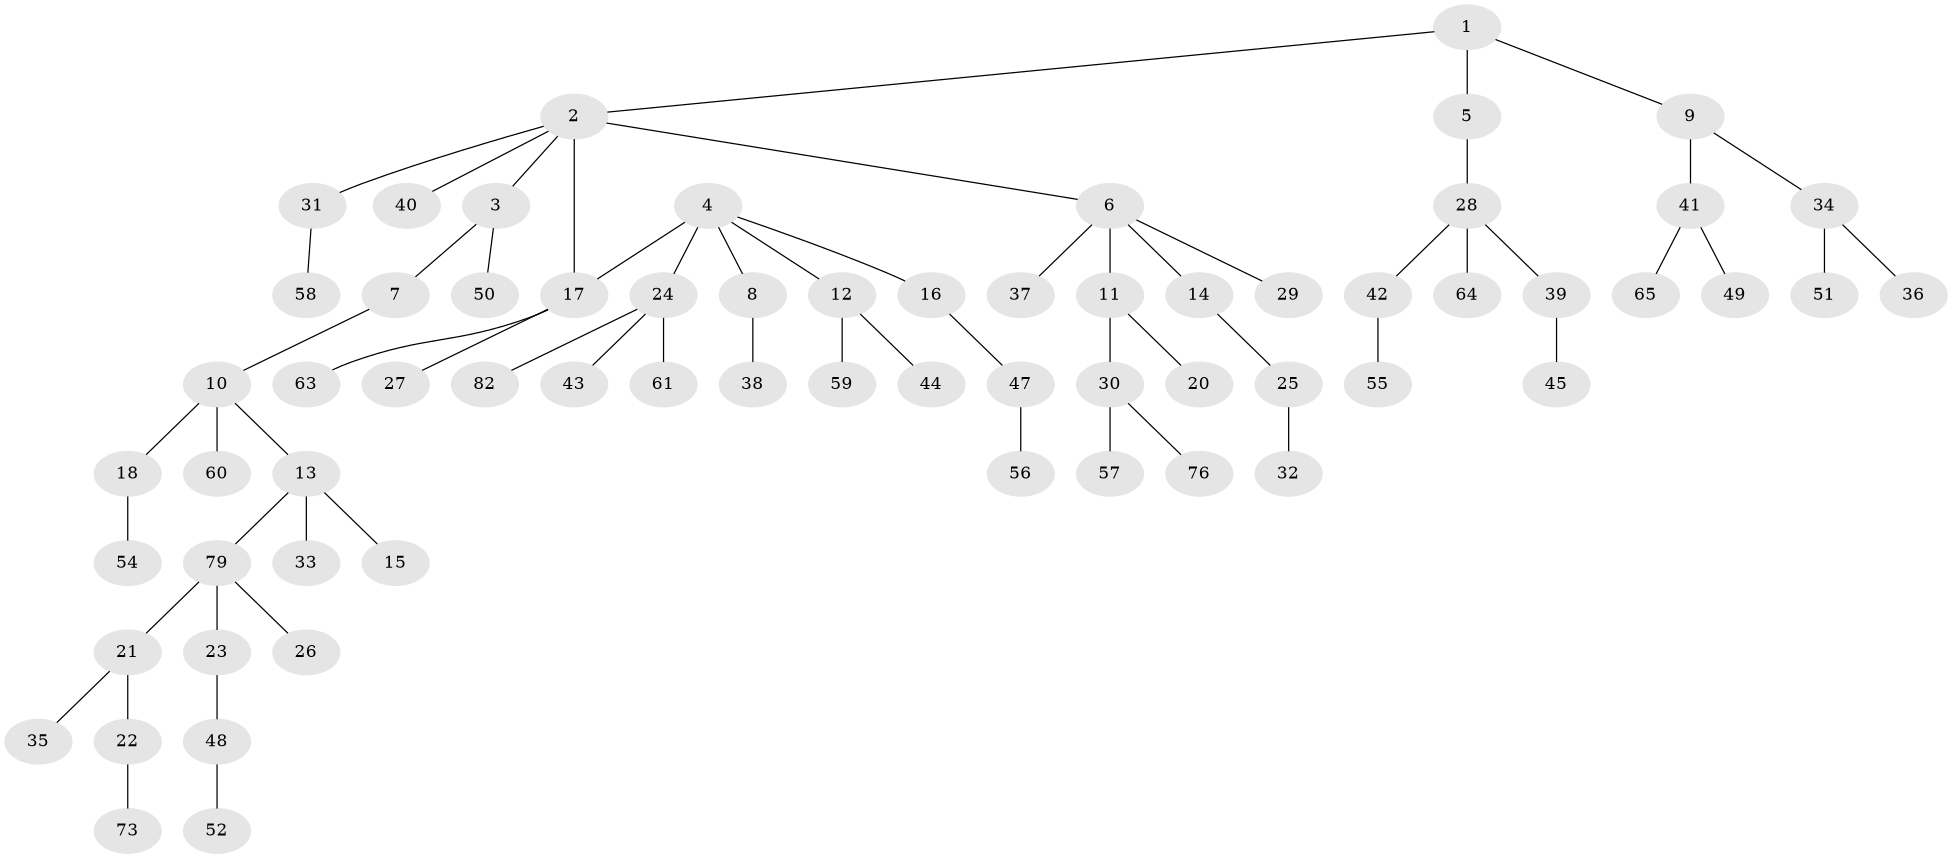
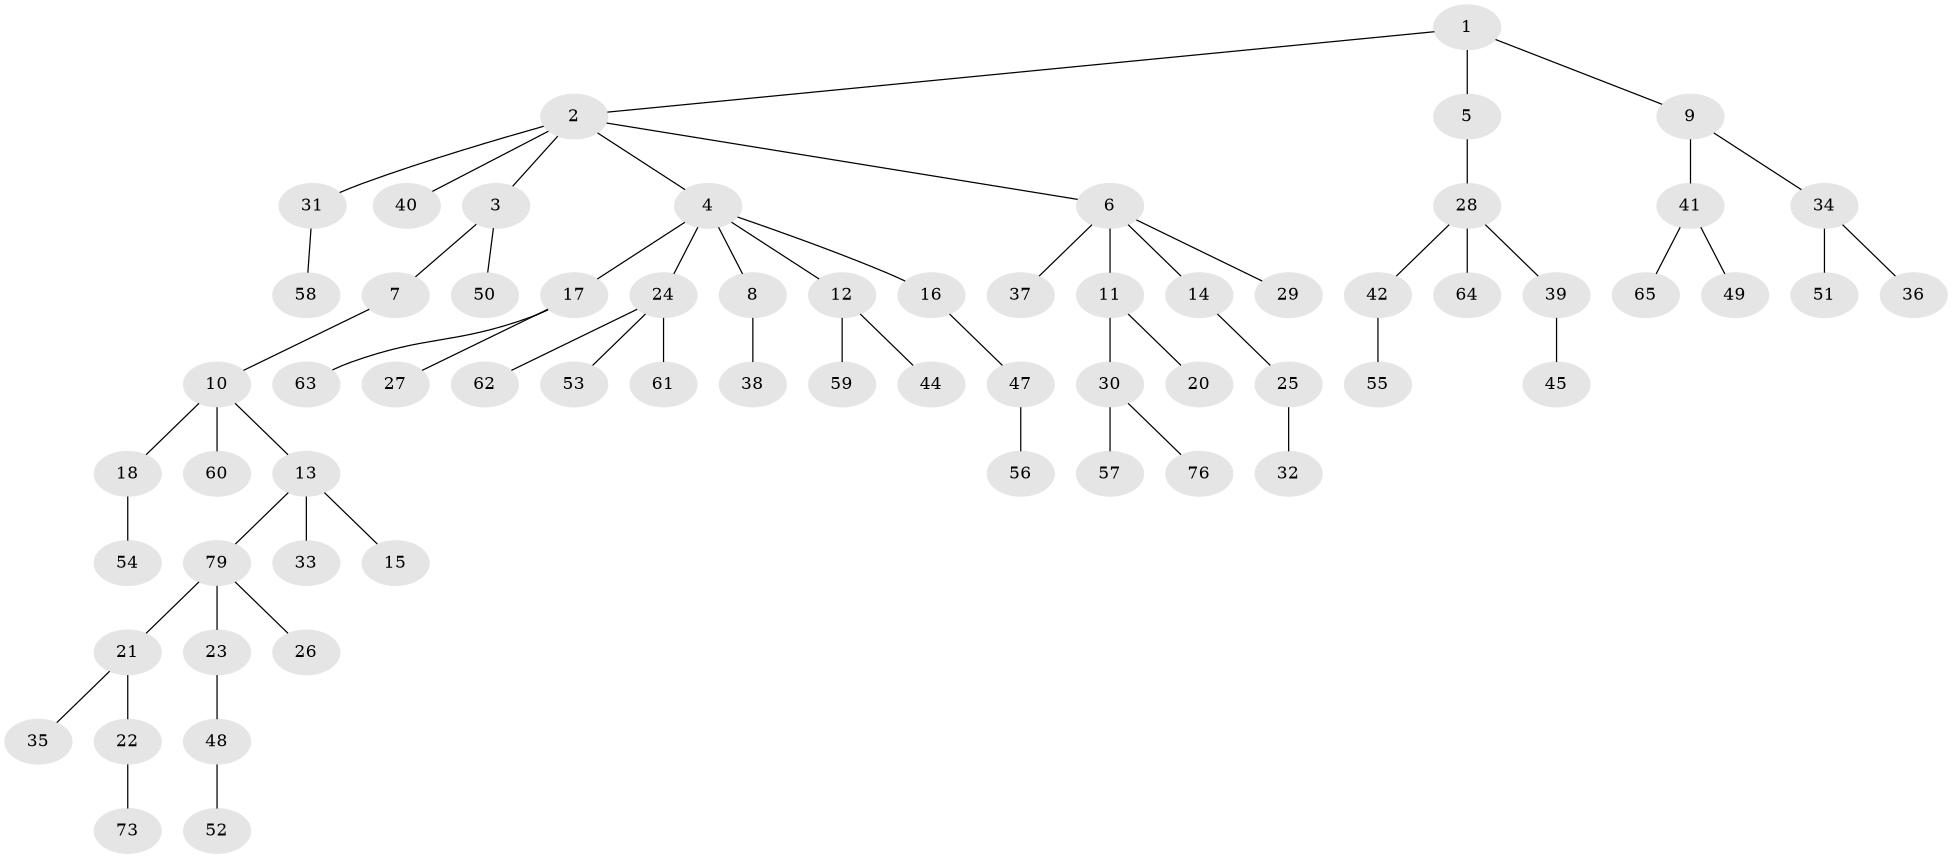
(574, 206) -> (641, 161)
(485, 384) -> (485, 384)
(574, 384) -> (574, 384)
